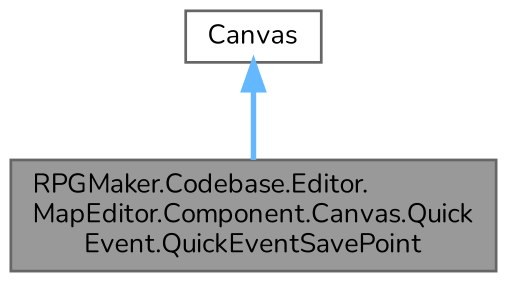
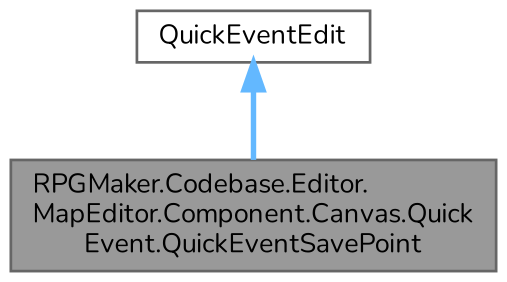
(253, 37) -> (253, 37)
